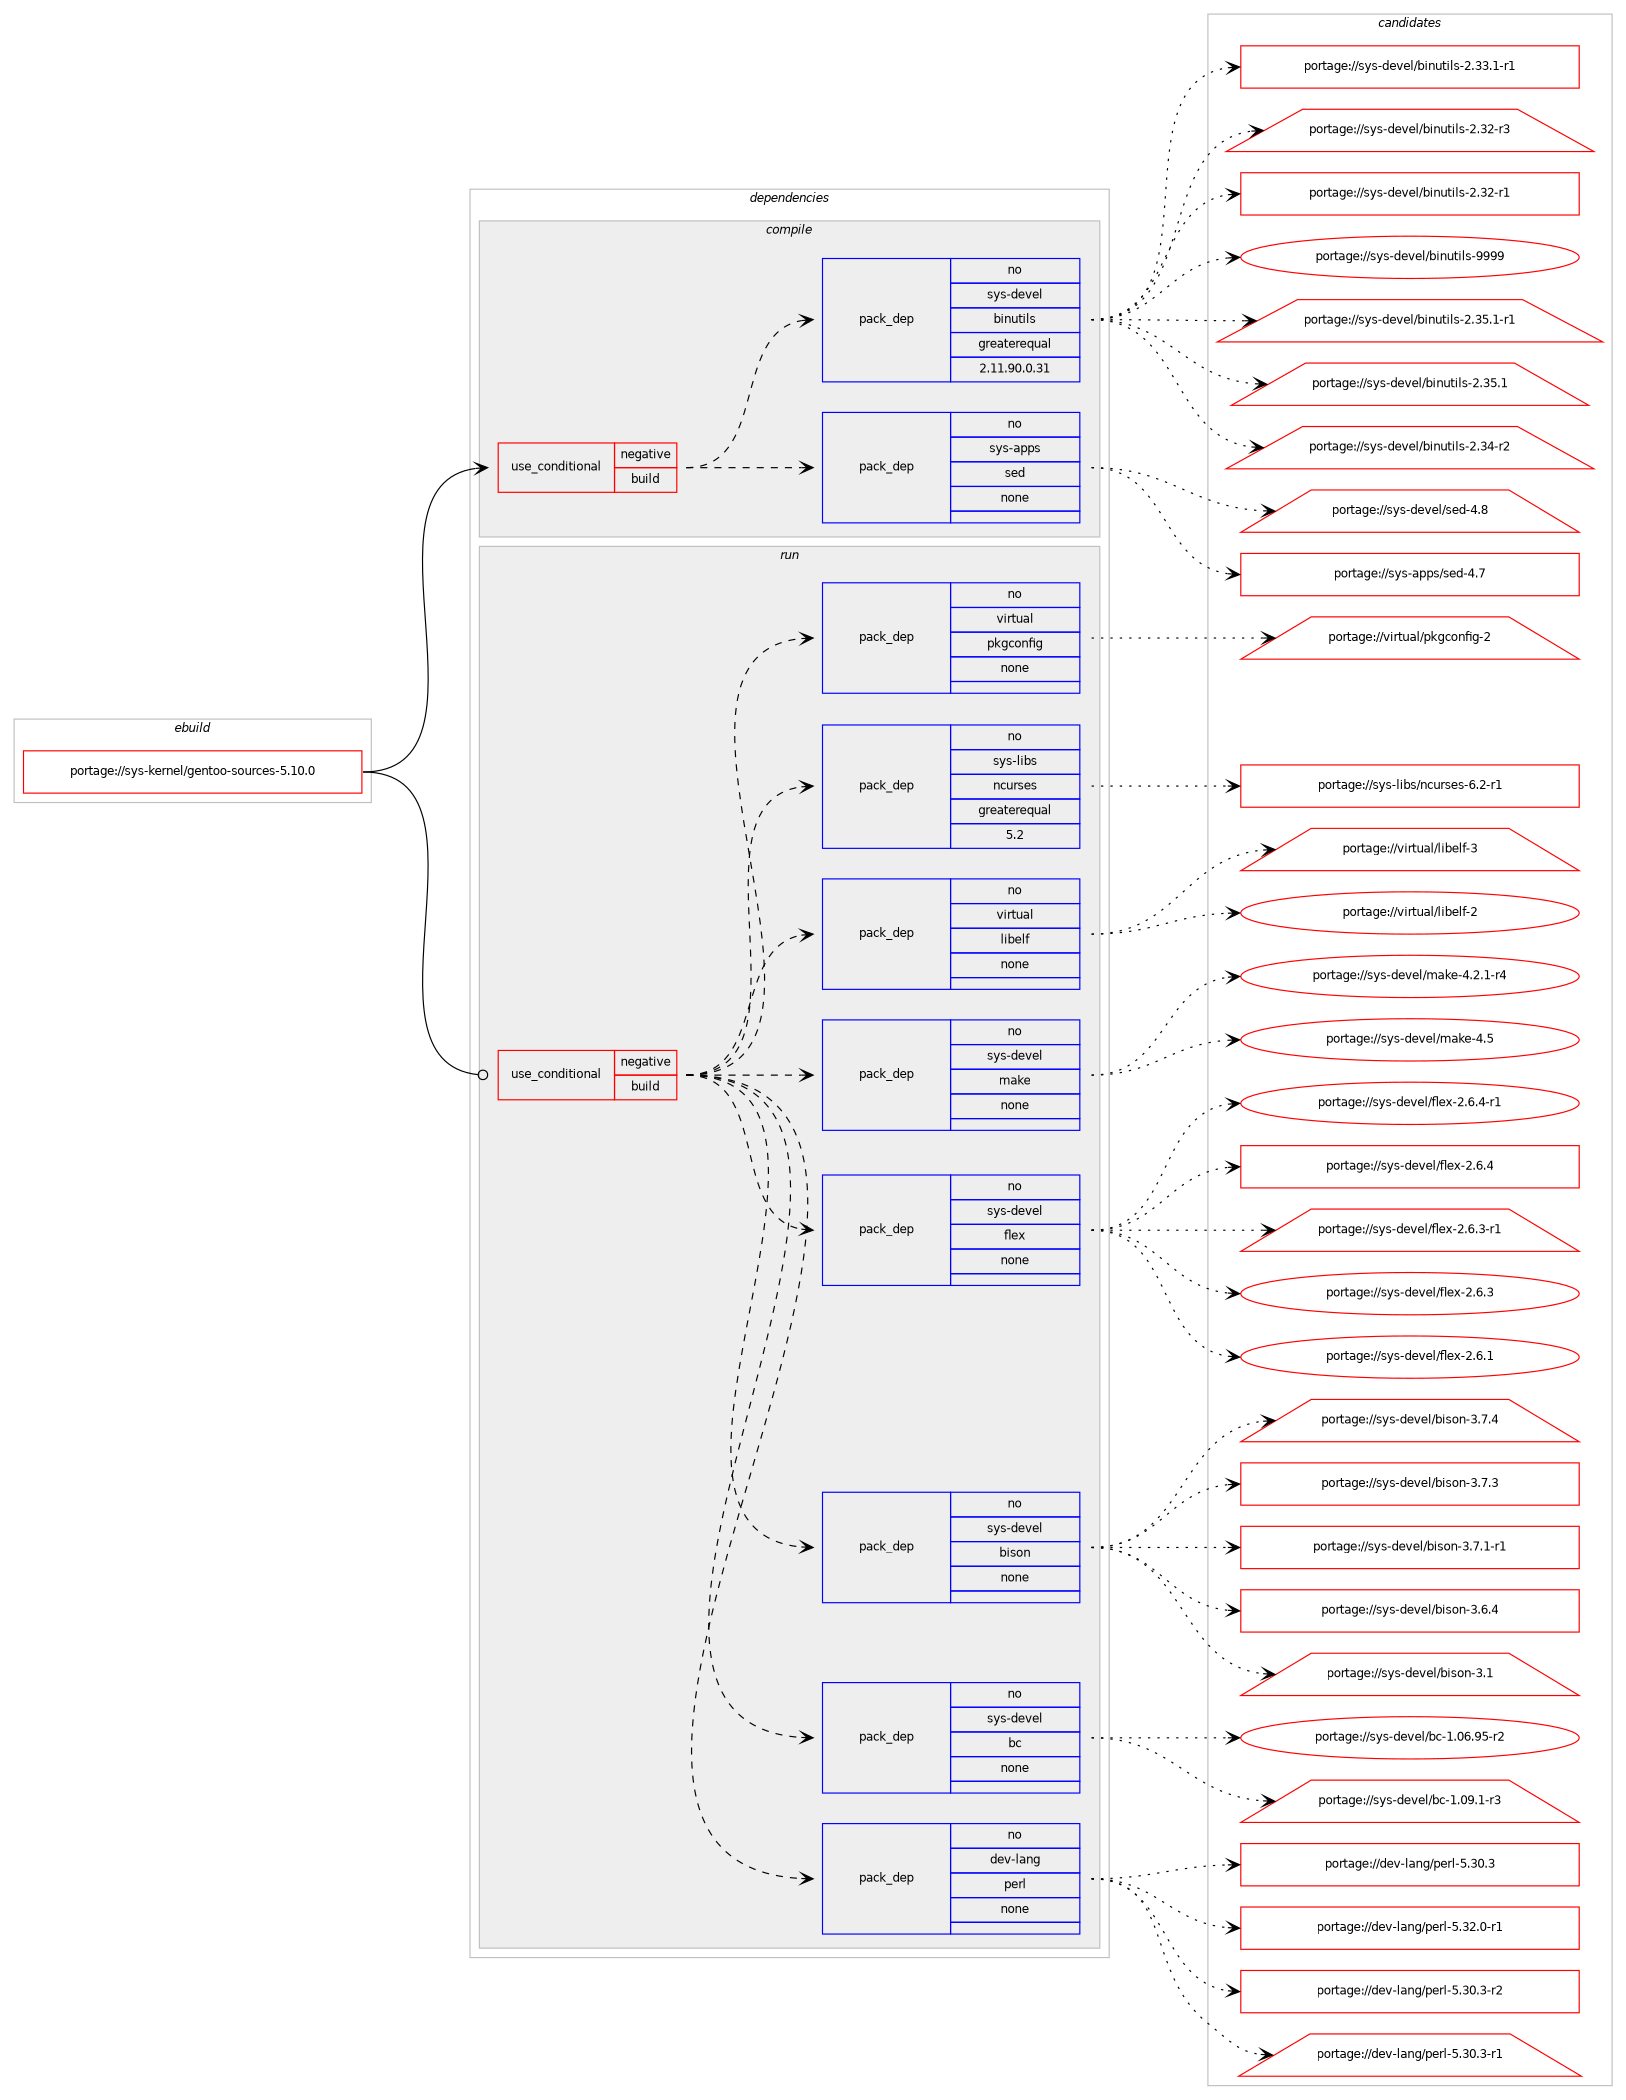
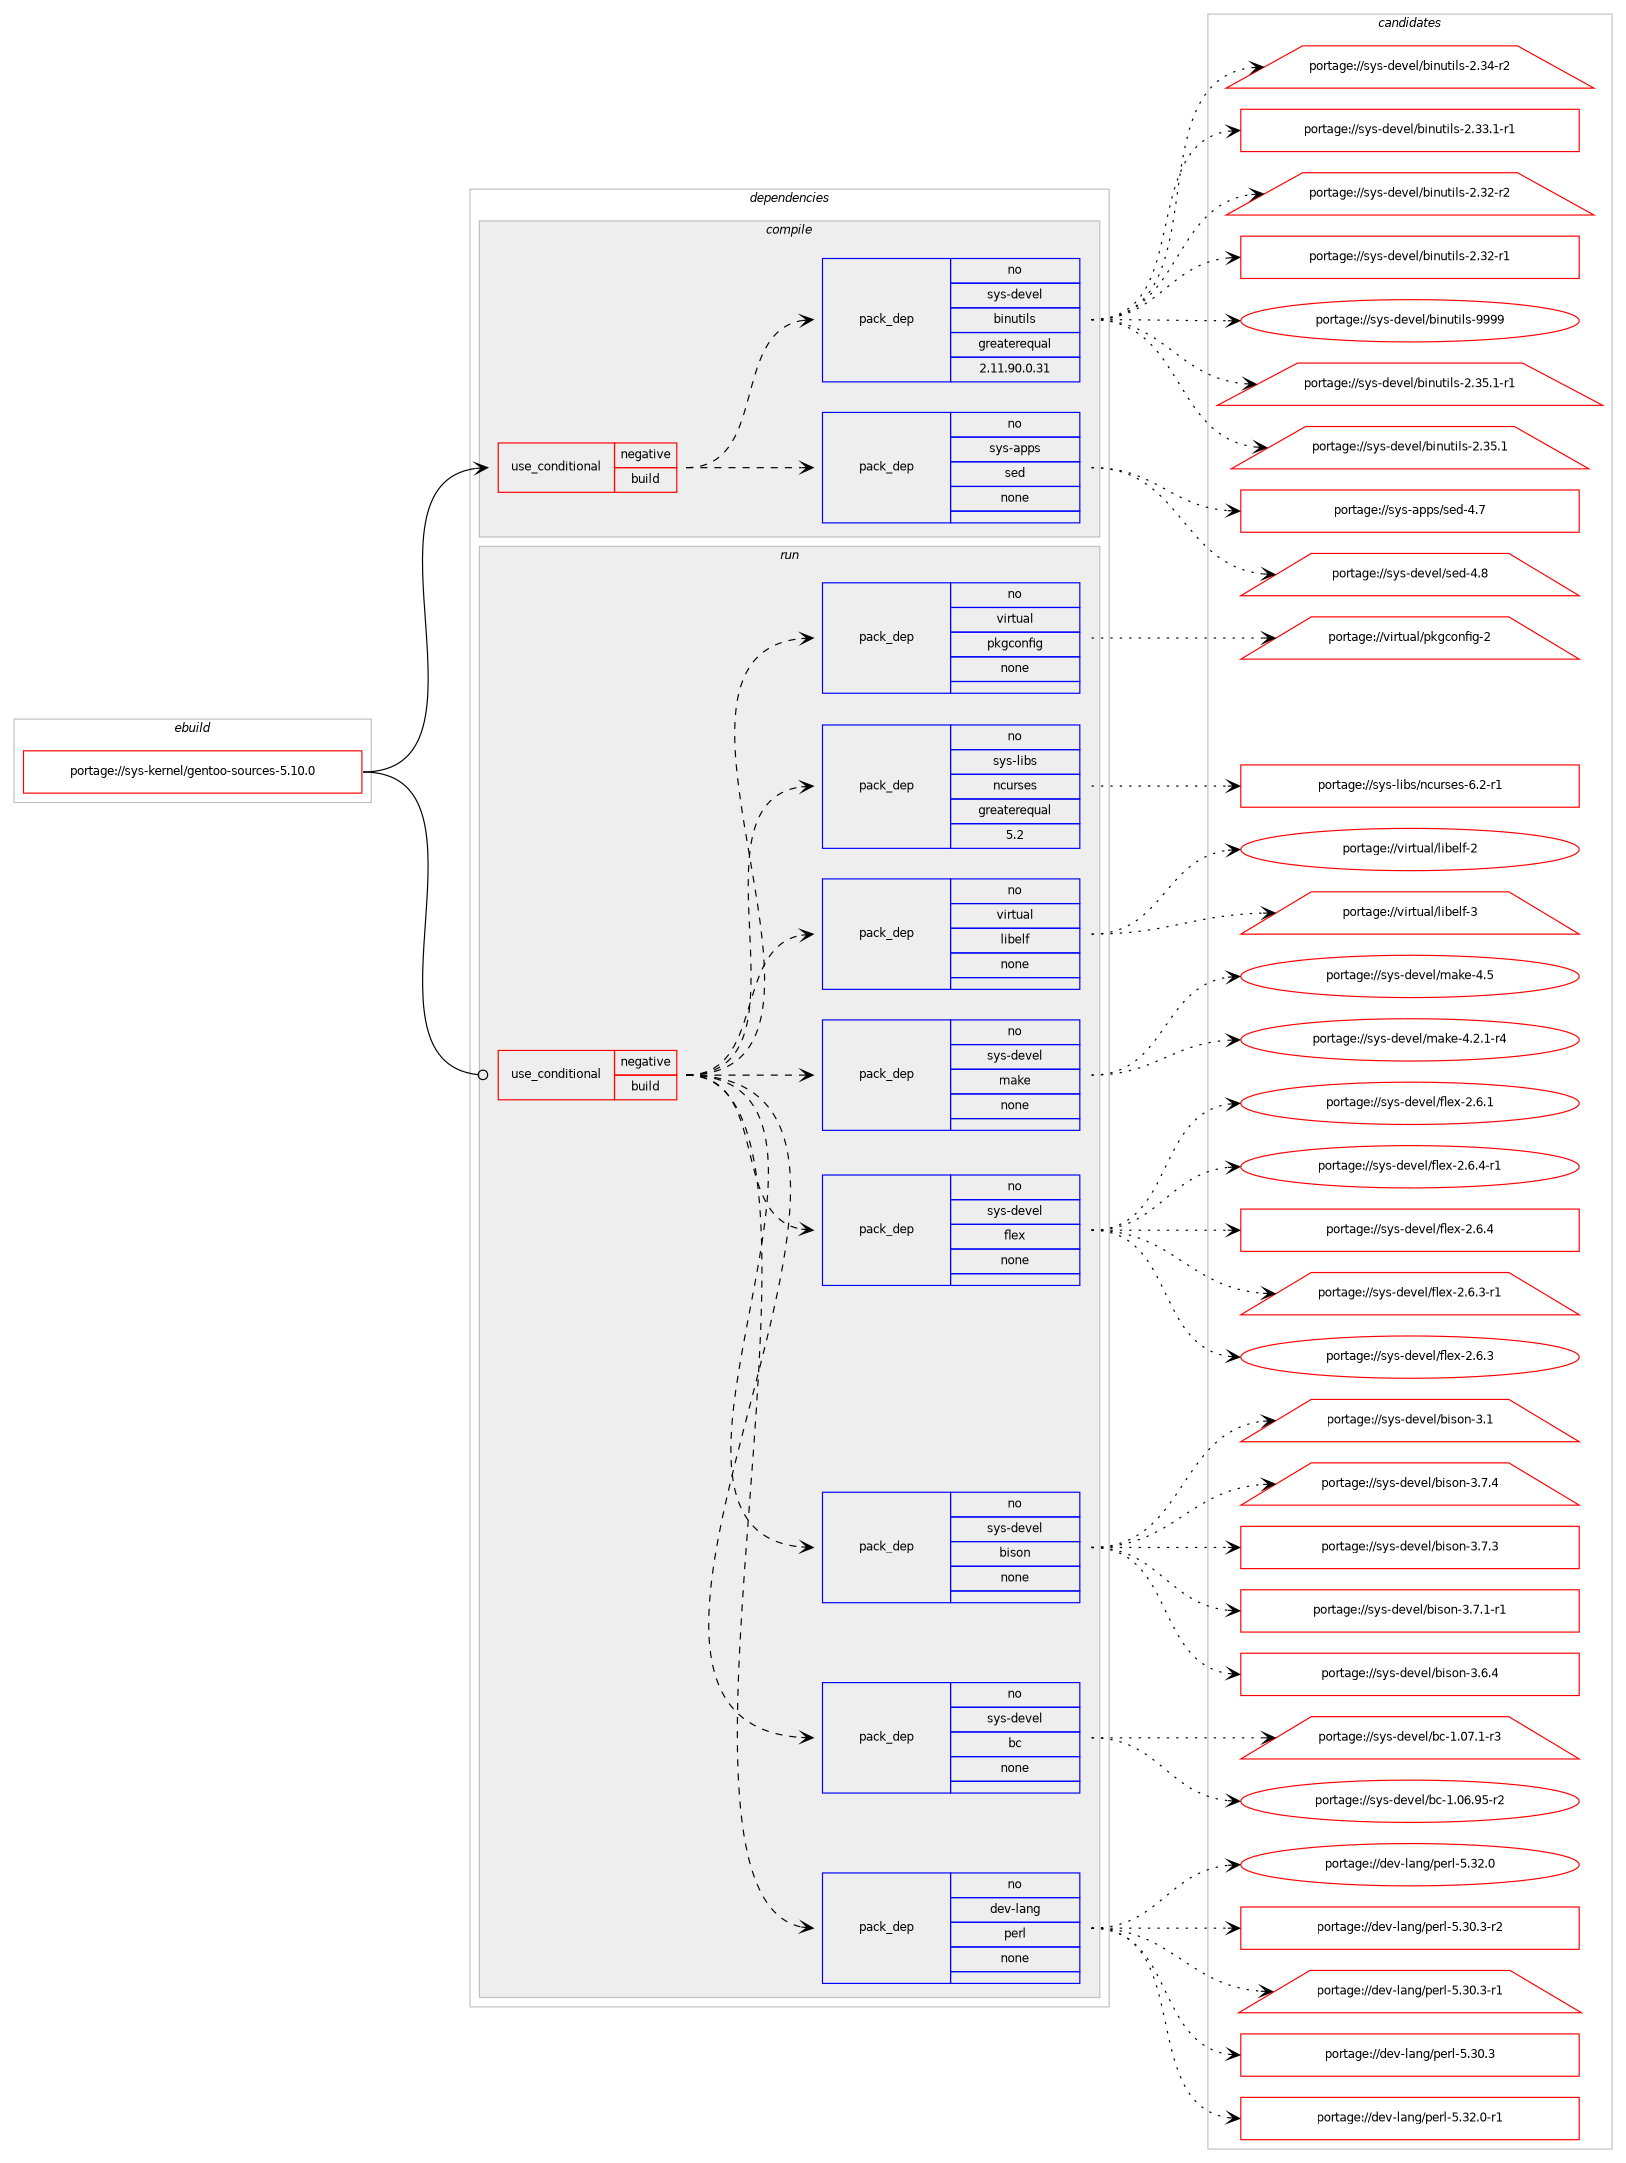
(1410, 130) -> (1410, 194)
(1410, 1801) -> (1410, 1738)
none -> (1410, 1865)
